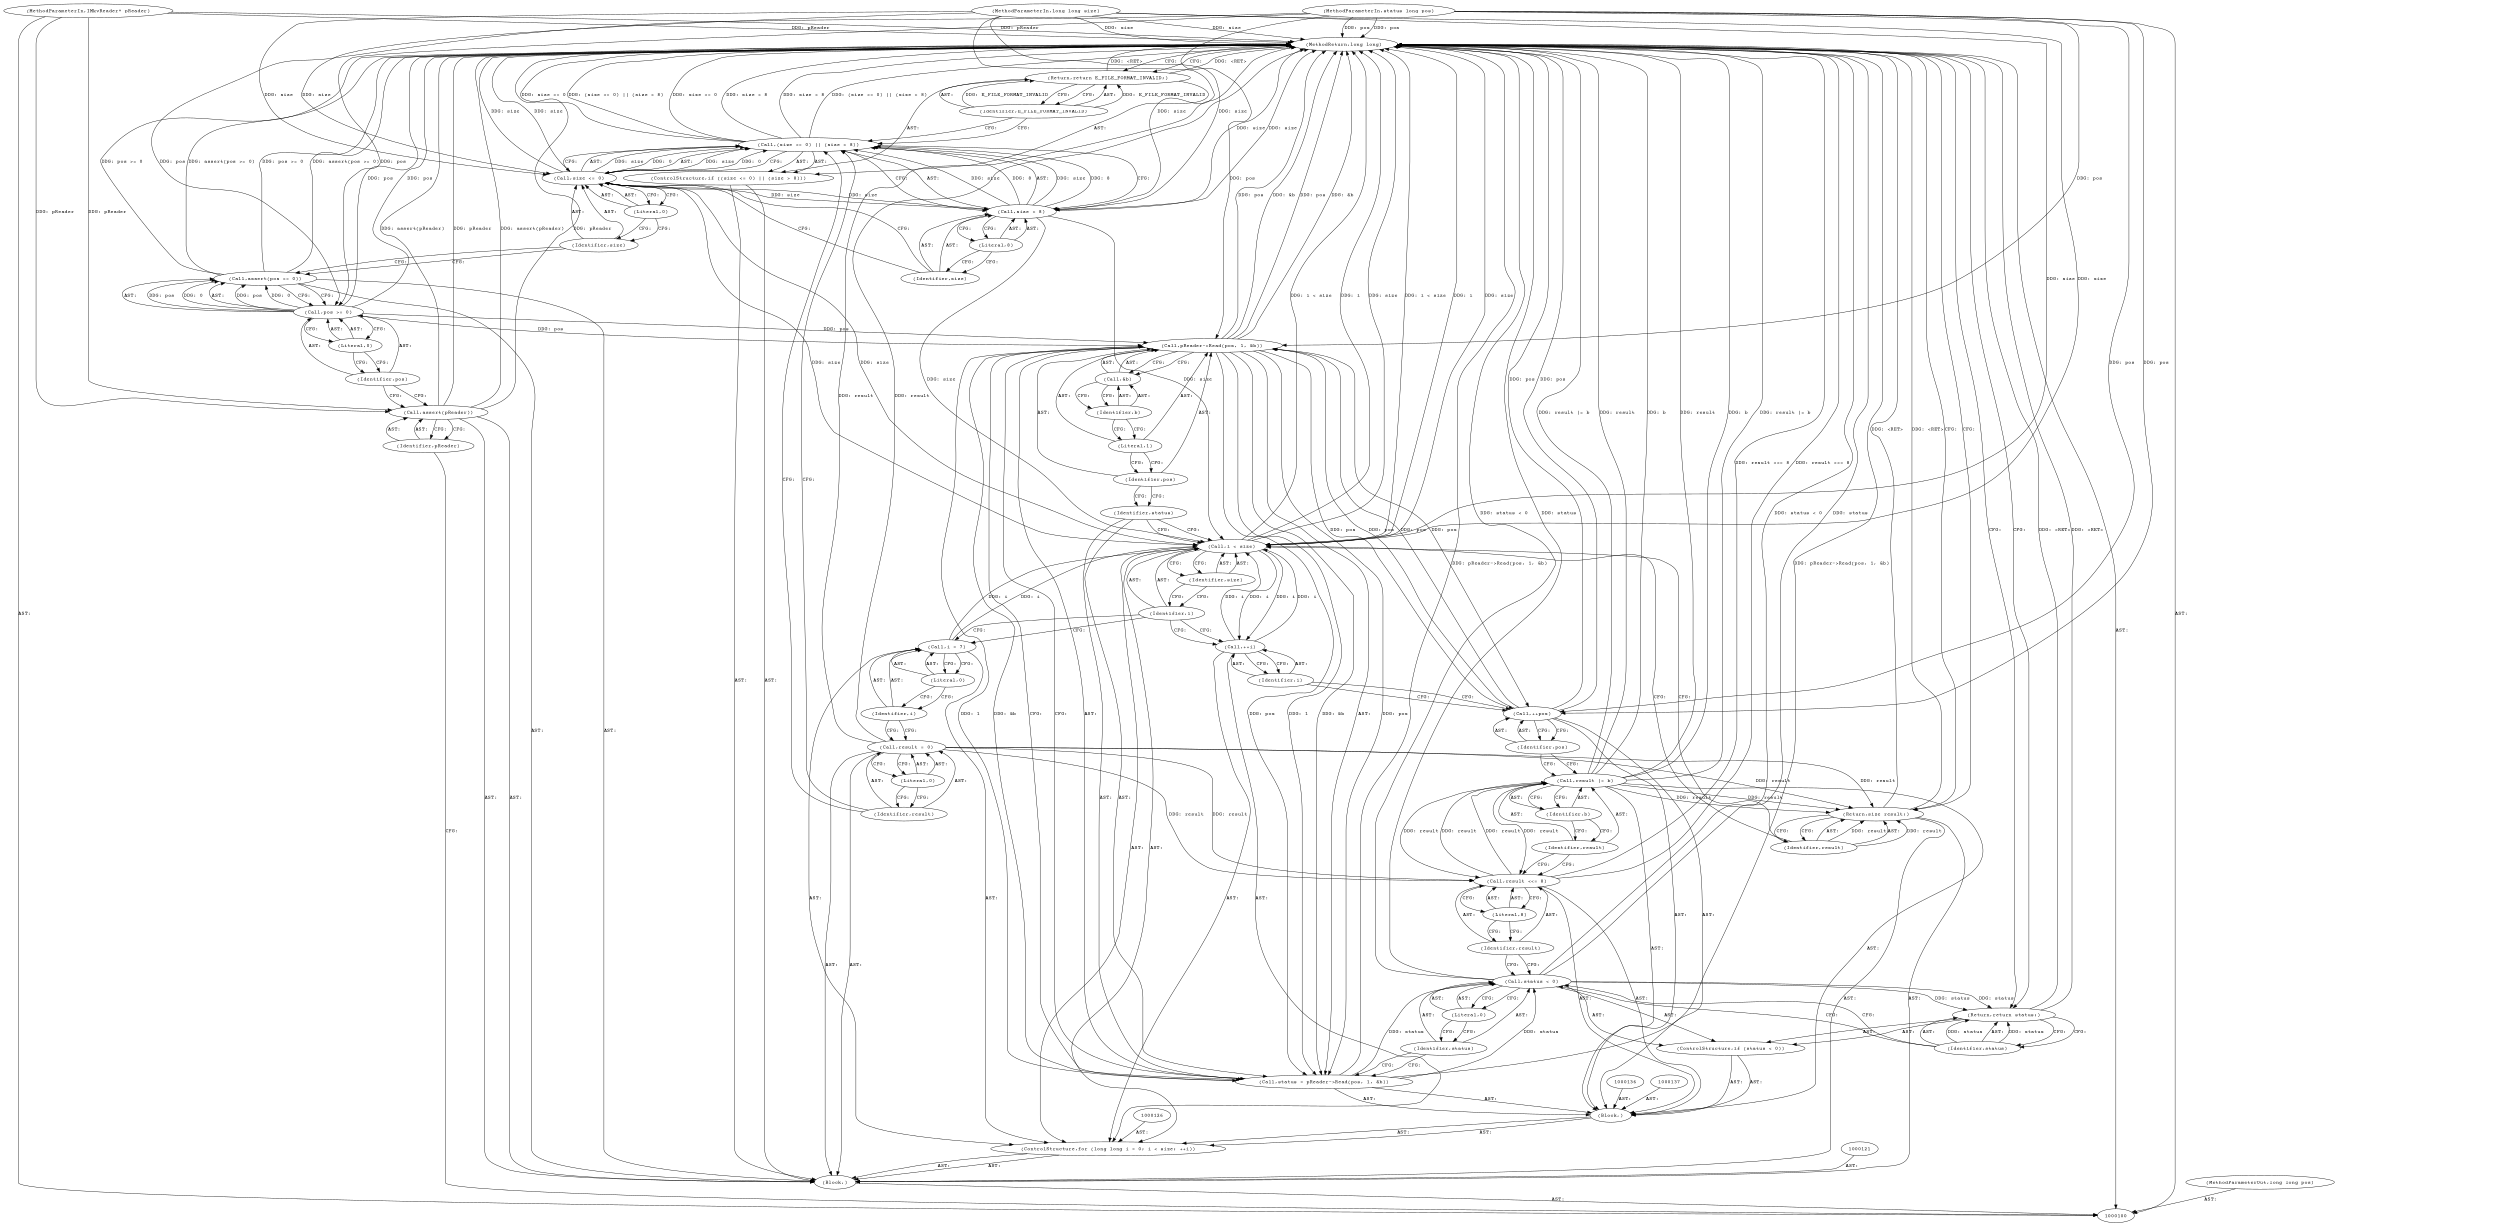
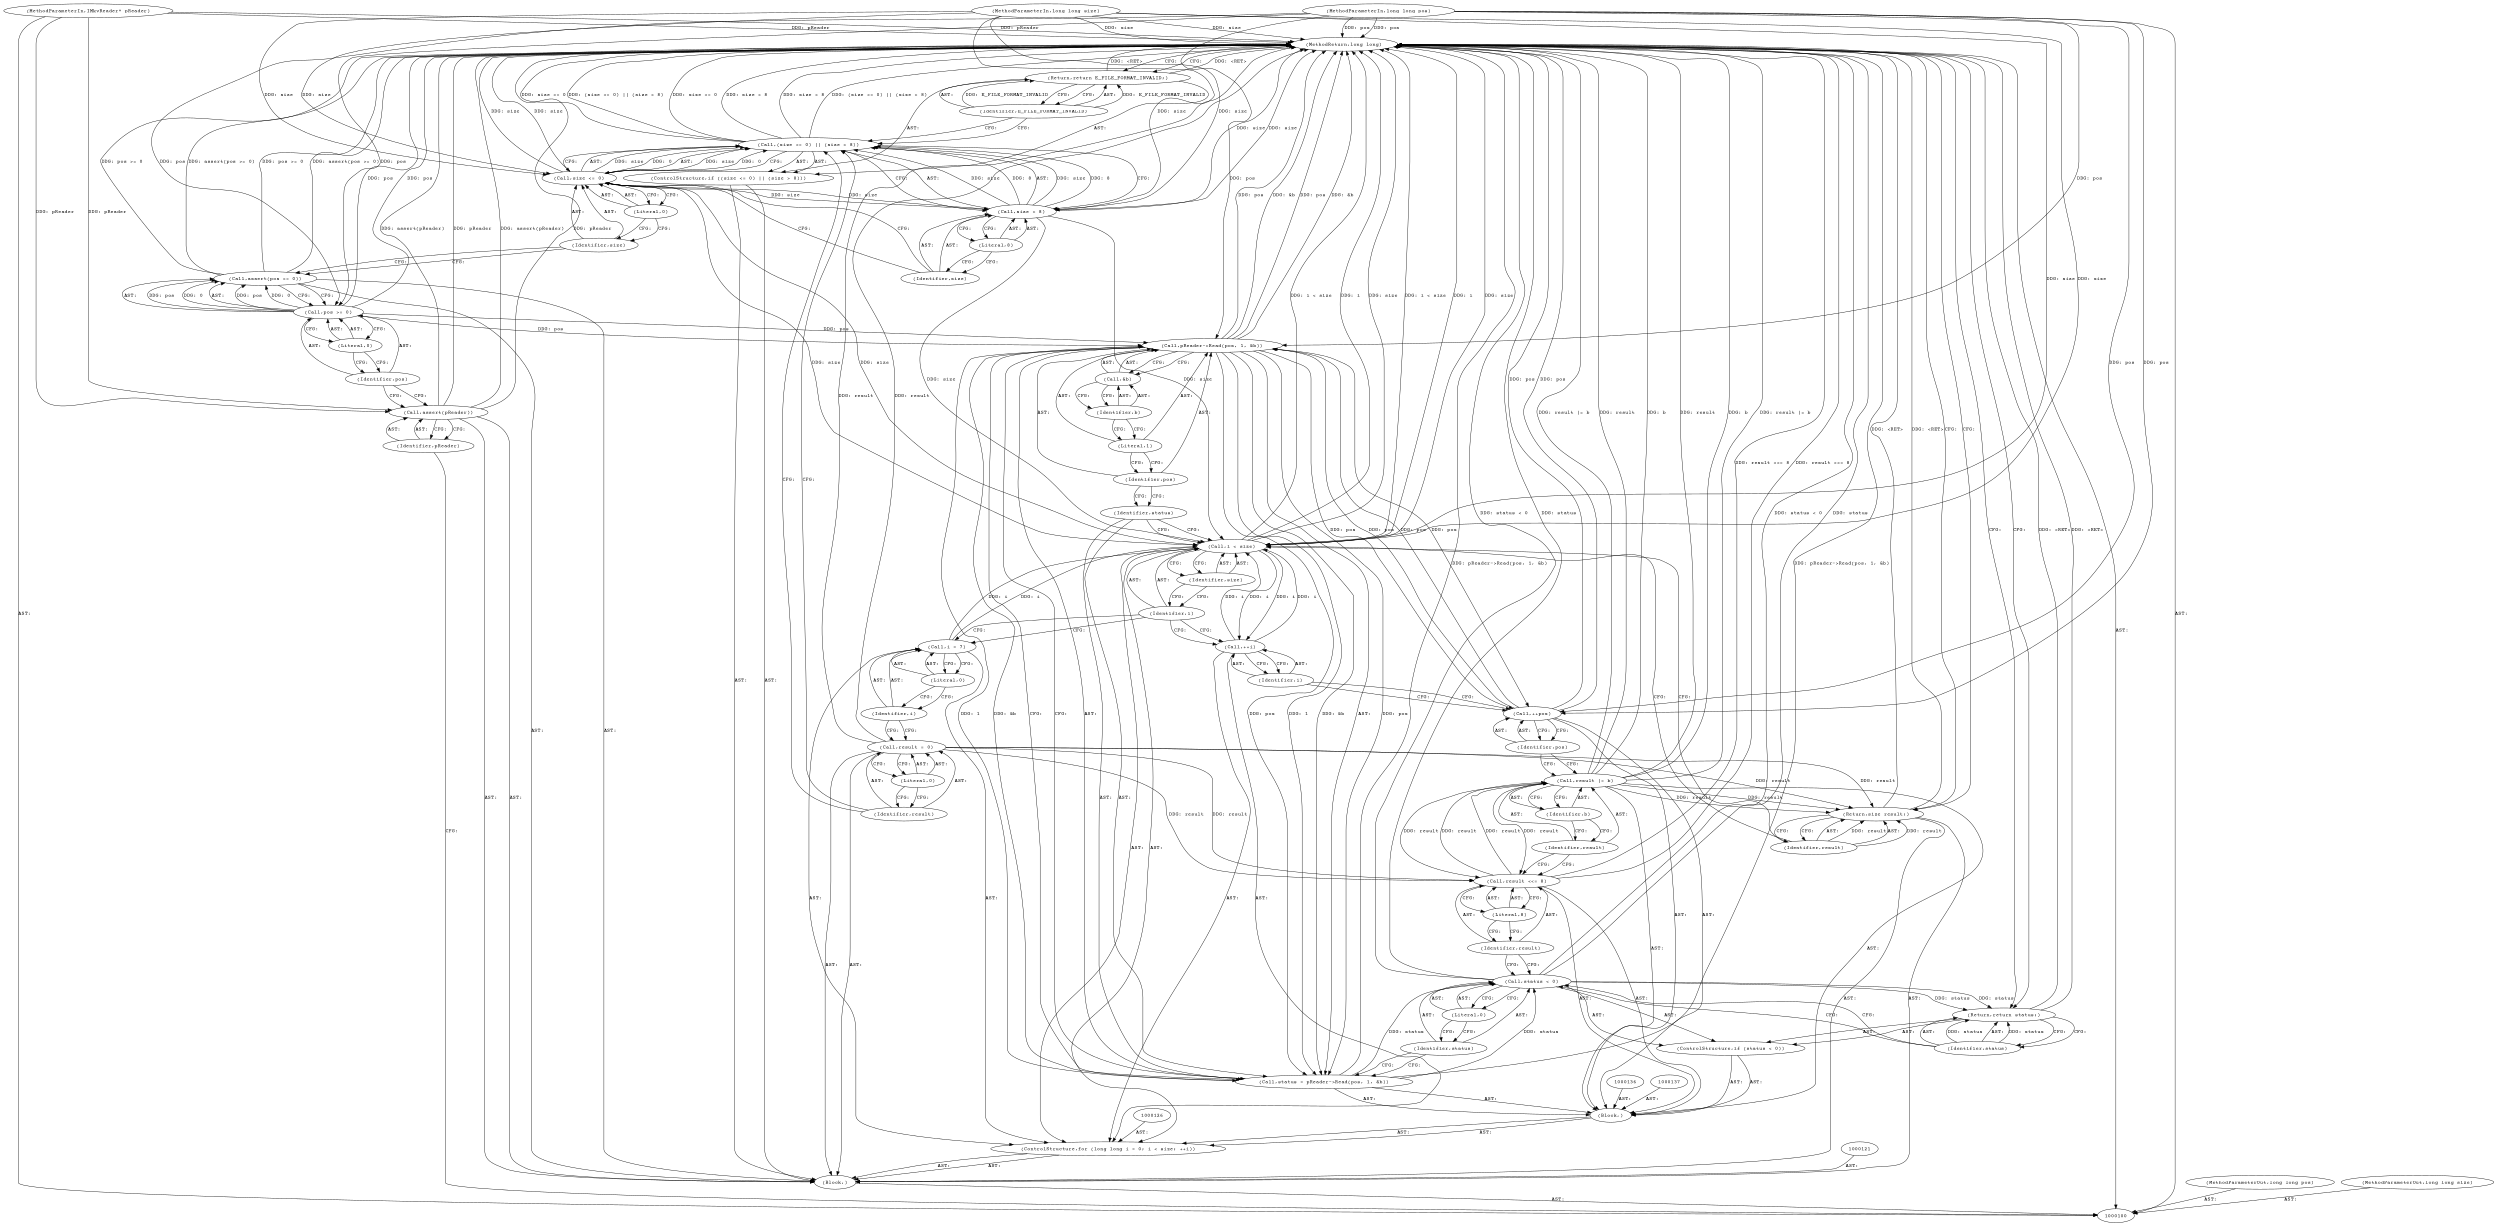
(1379, 11) -> (1379, 11)
none -> (2417, 1182)
